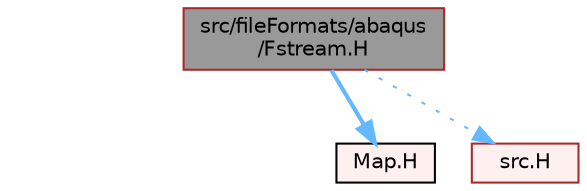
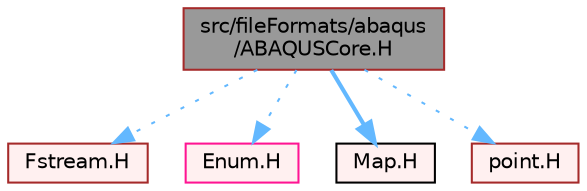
(314, 39) -> (314, 39)
none -> (78, 163)
none -> (242, 163)
(525, 163) -> (525, 163)
